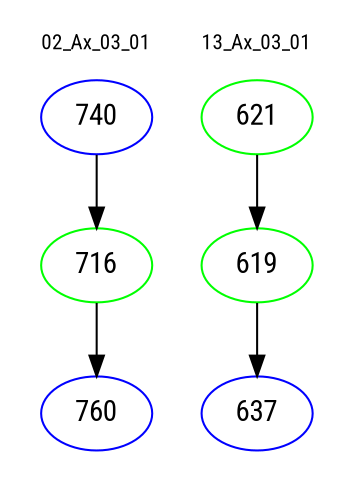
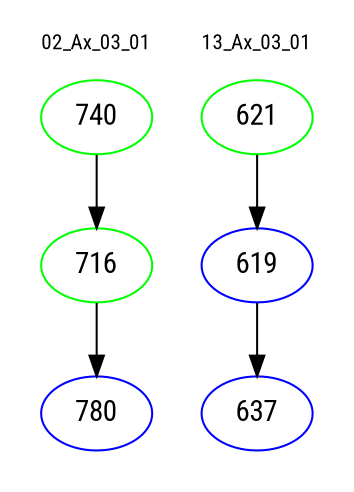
(97, 117) -> (97, 117)
(257, 265) -> (257, 265)
(97, 413) -> (97, 413)
